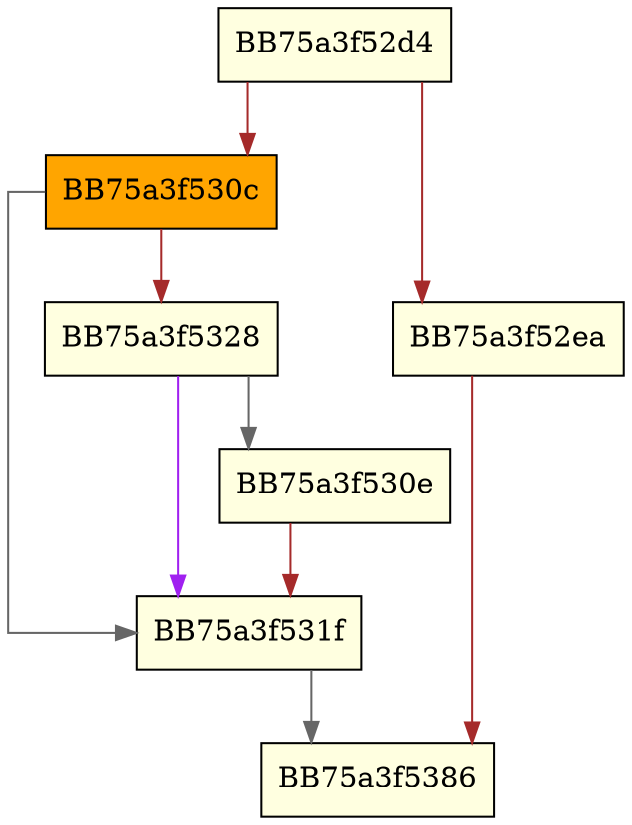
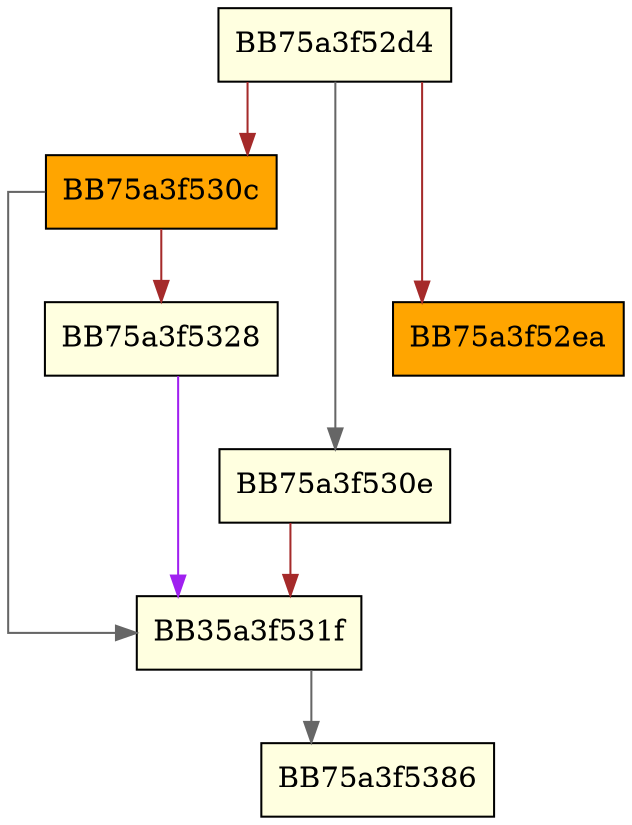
(508, 339) -> (508, 339)
(249, 402) -> (335, 255)
(472, 549) -> none
(249, 633) -> (249, 633)
